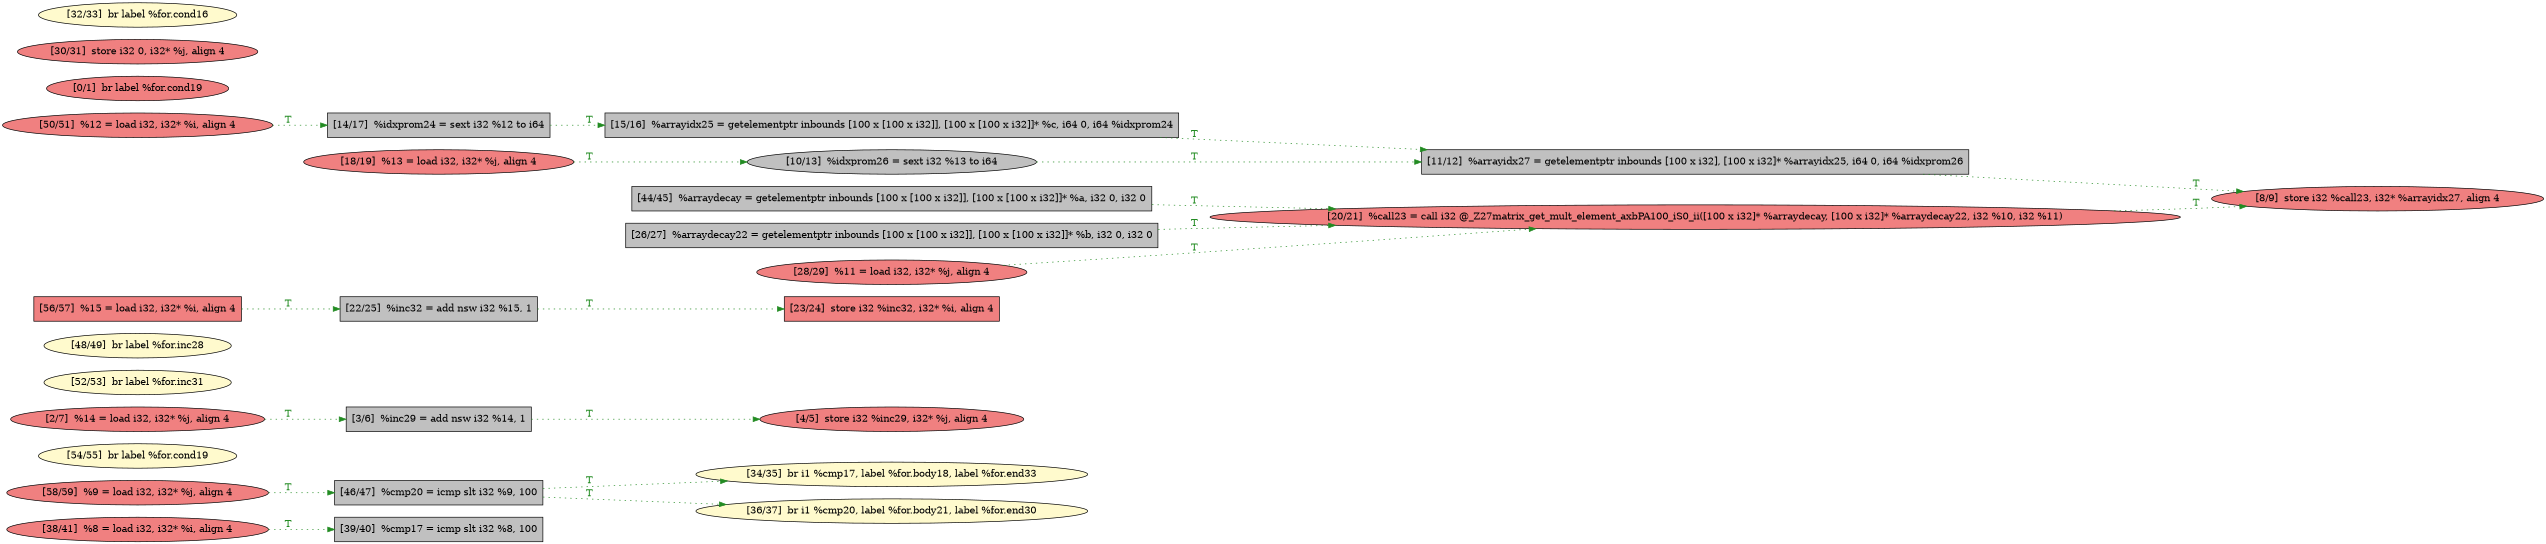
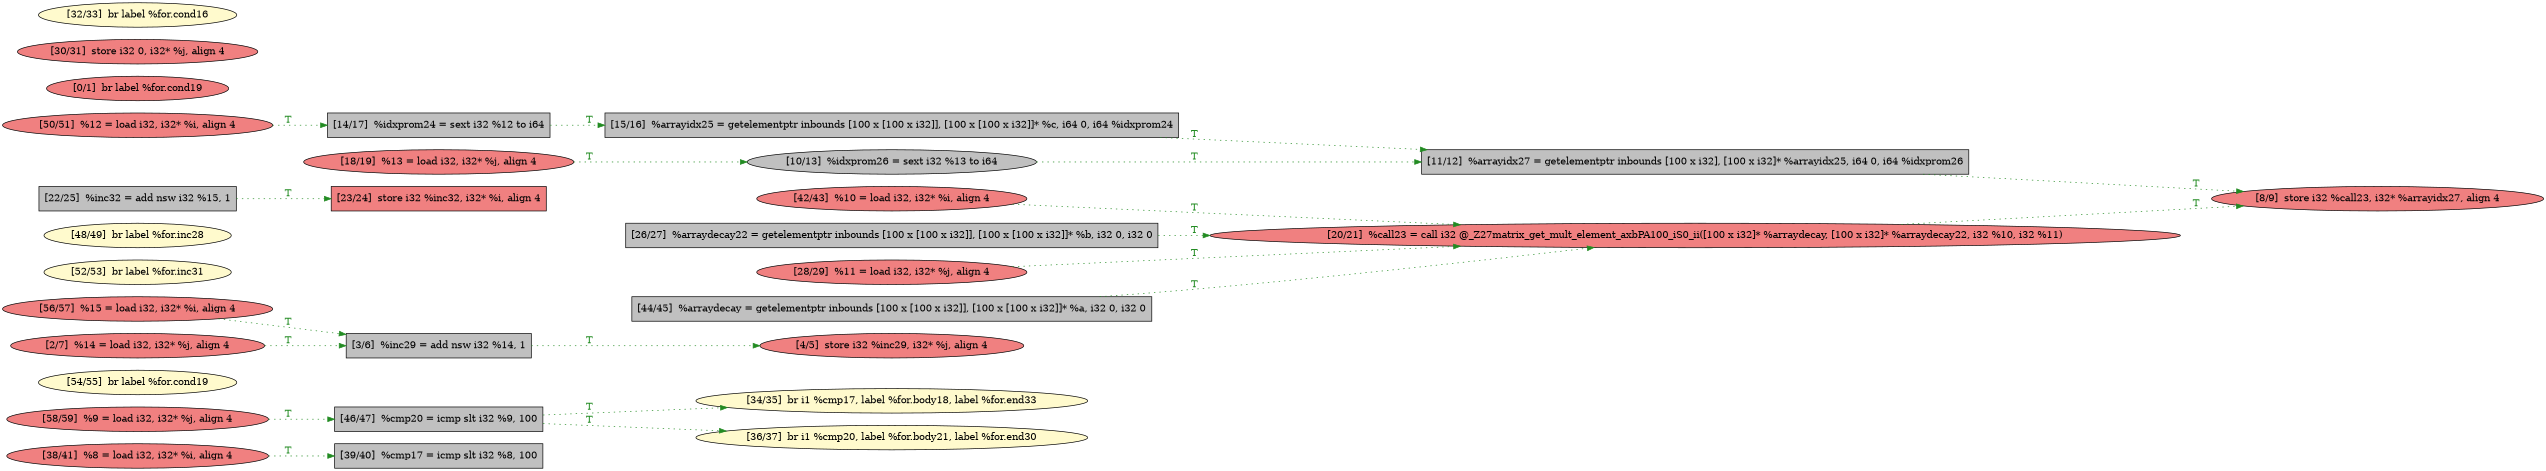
none -> (892, 199)
(138, 309) -> (138, 309)
(287, 309) -> (279, 326)
